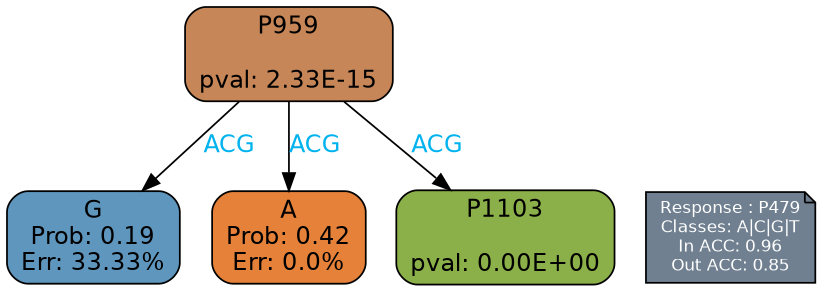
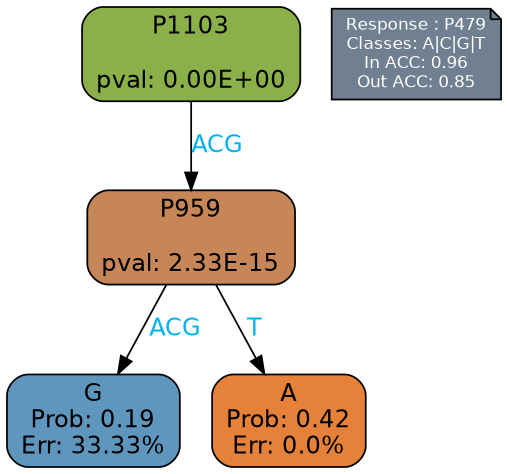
(390, 140) -> (191, 137)
(315, 146) -> (255, 329)
